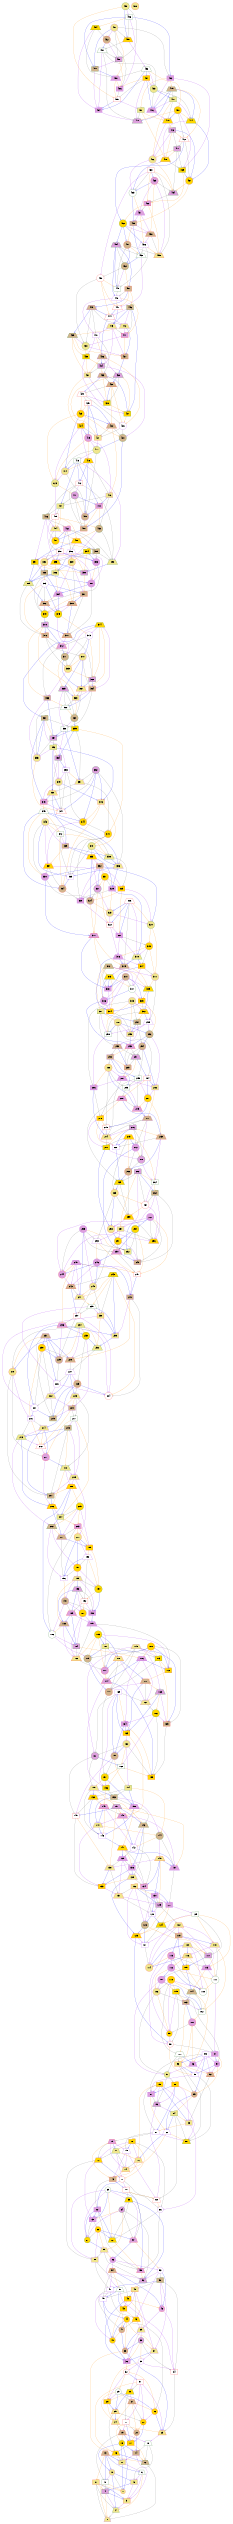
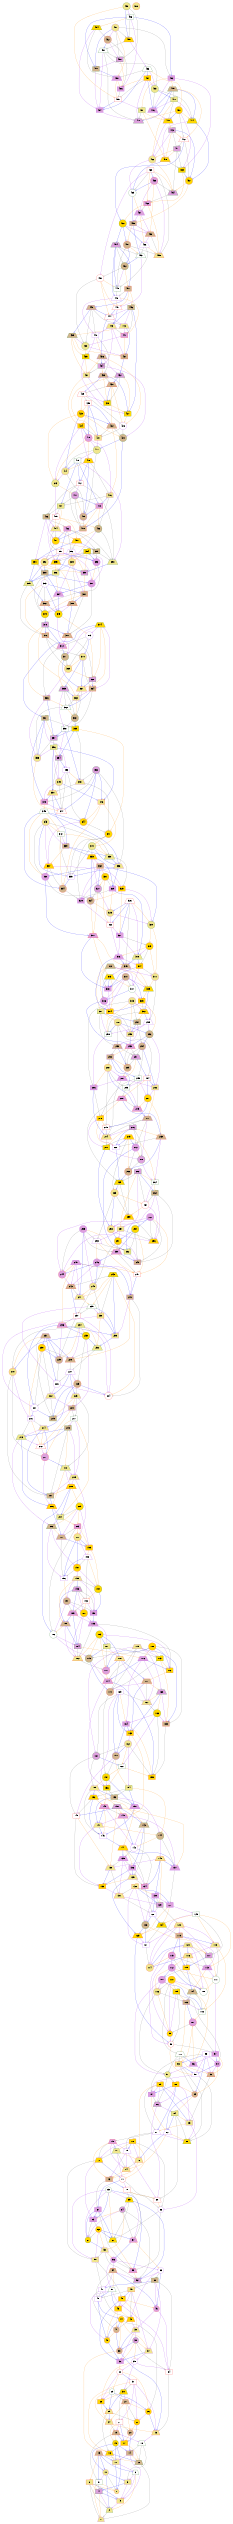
(128, 1068) -> (127, 1068)
